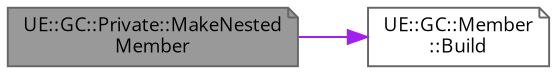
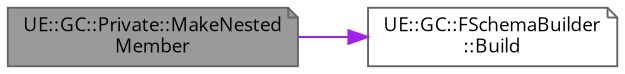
(459, 37) -> (493, 37)
